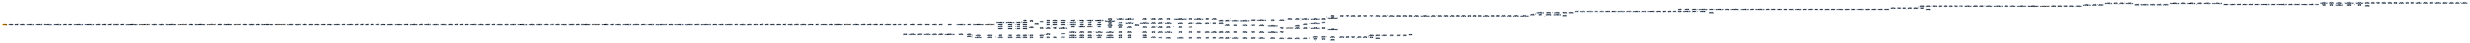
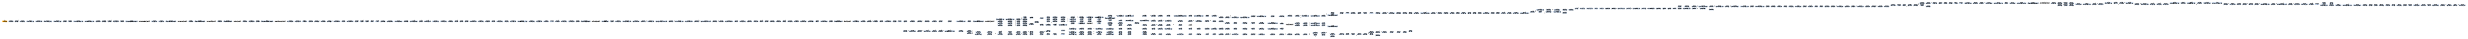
(2339, 5) -> none
